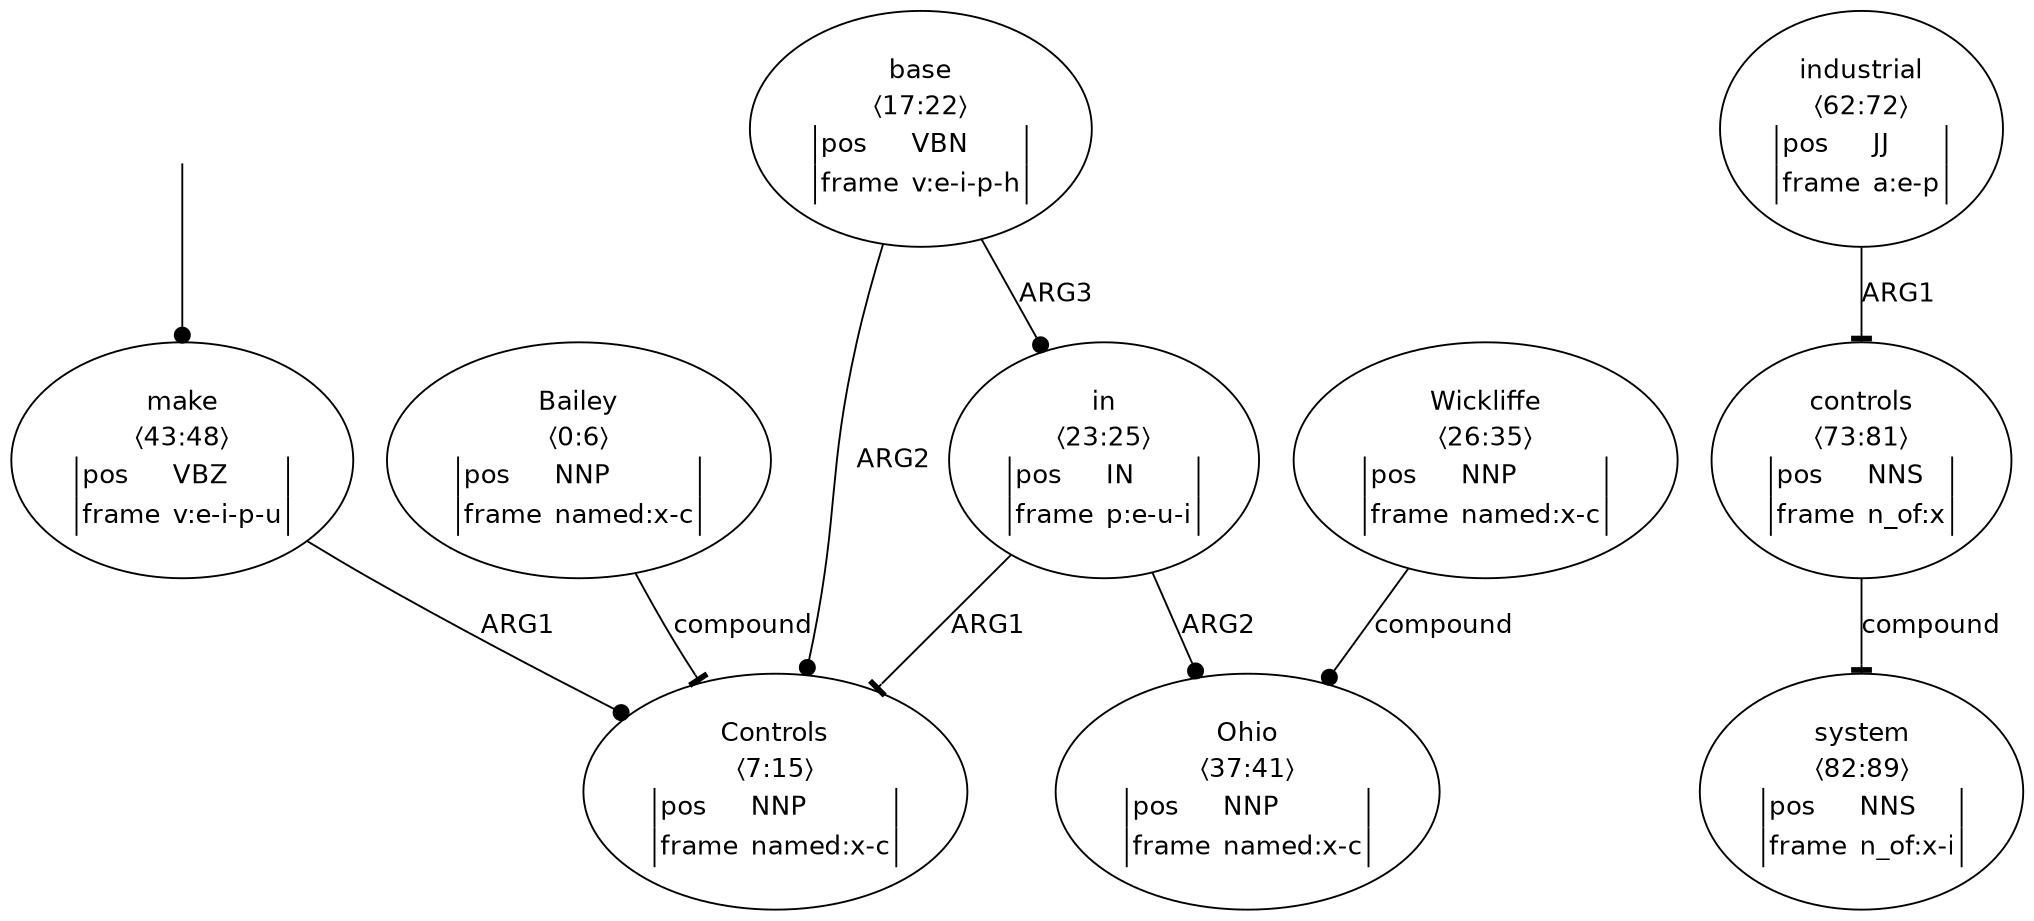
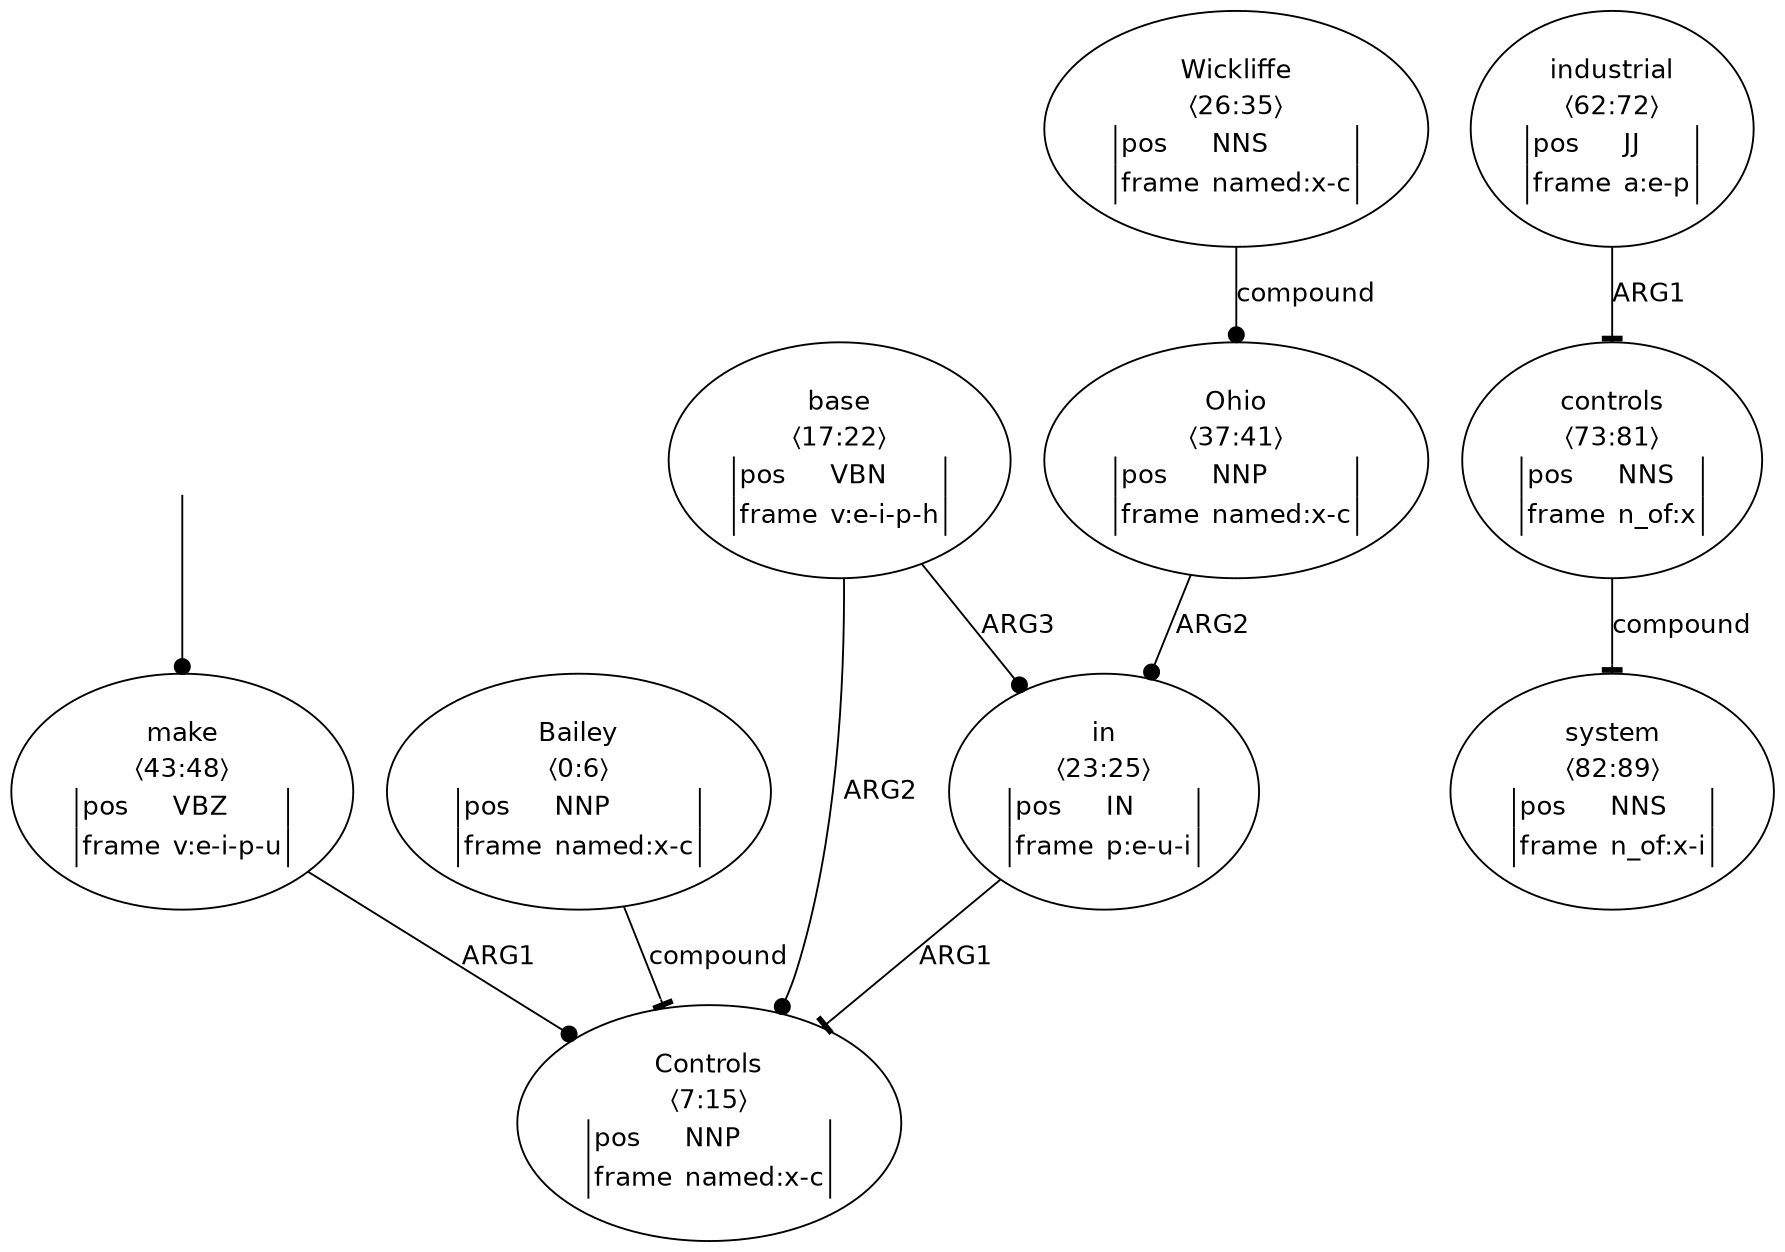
(1489, 475) -> (1241, 144)
(1172, 618) -> (1173, 620)
